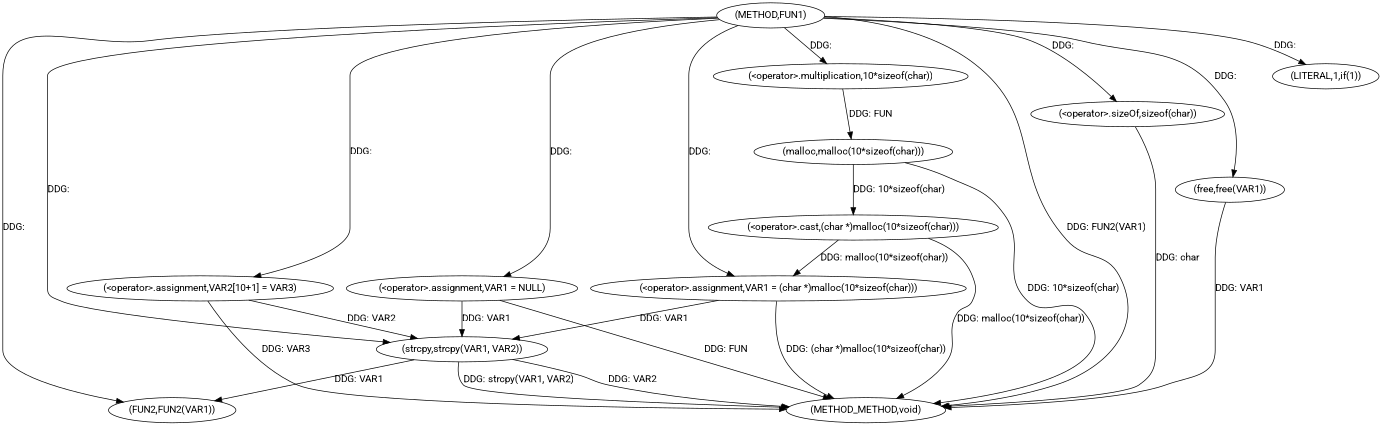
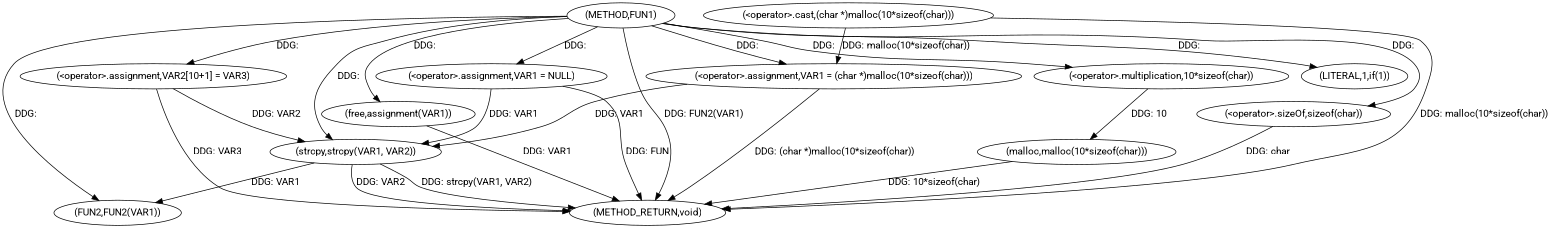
(871, 114) -> (1149, 114)
(853, 186) -> none
(1230, 190) -> (398, 114)
(866, 410) -> (648, 213)
